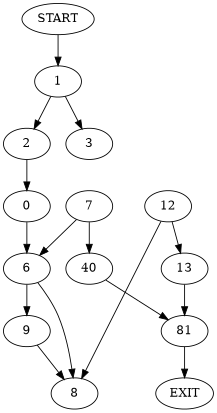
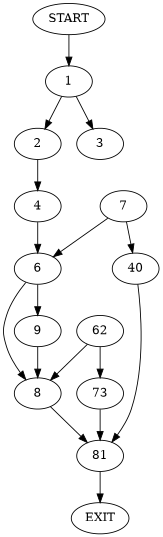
(27, 206) -> (38, 206)
(168, 206) -> (100, 331)
(185, 269) -> (100, 393)
none -> (66, 422)
